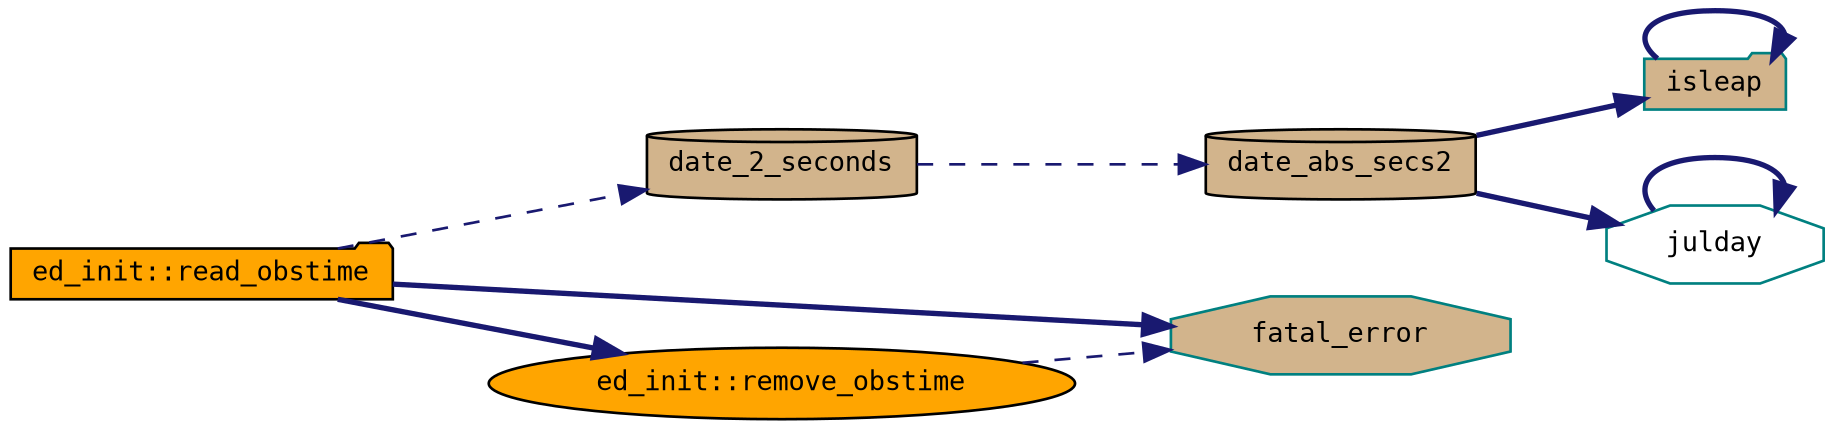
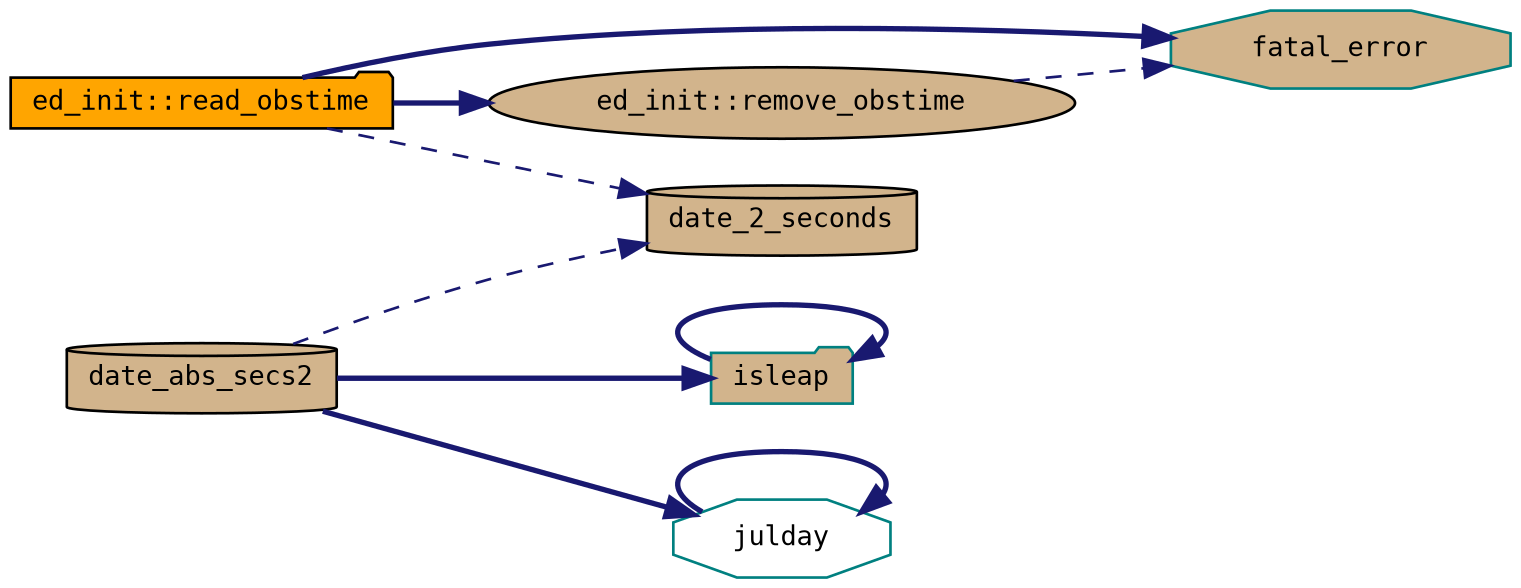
(1048, 164) -> (455, 289)
(782, 383) -> (782, 103)
